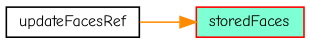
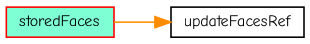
(160, 22) -> (134, 22)
